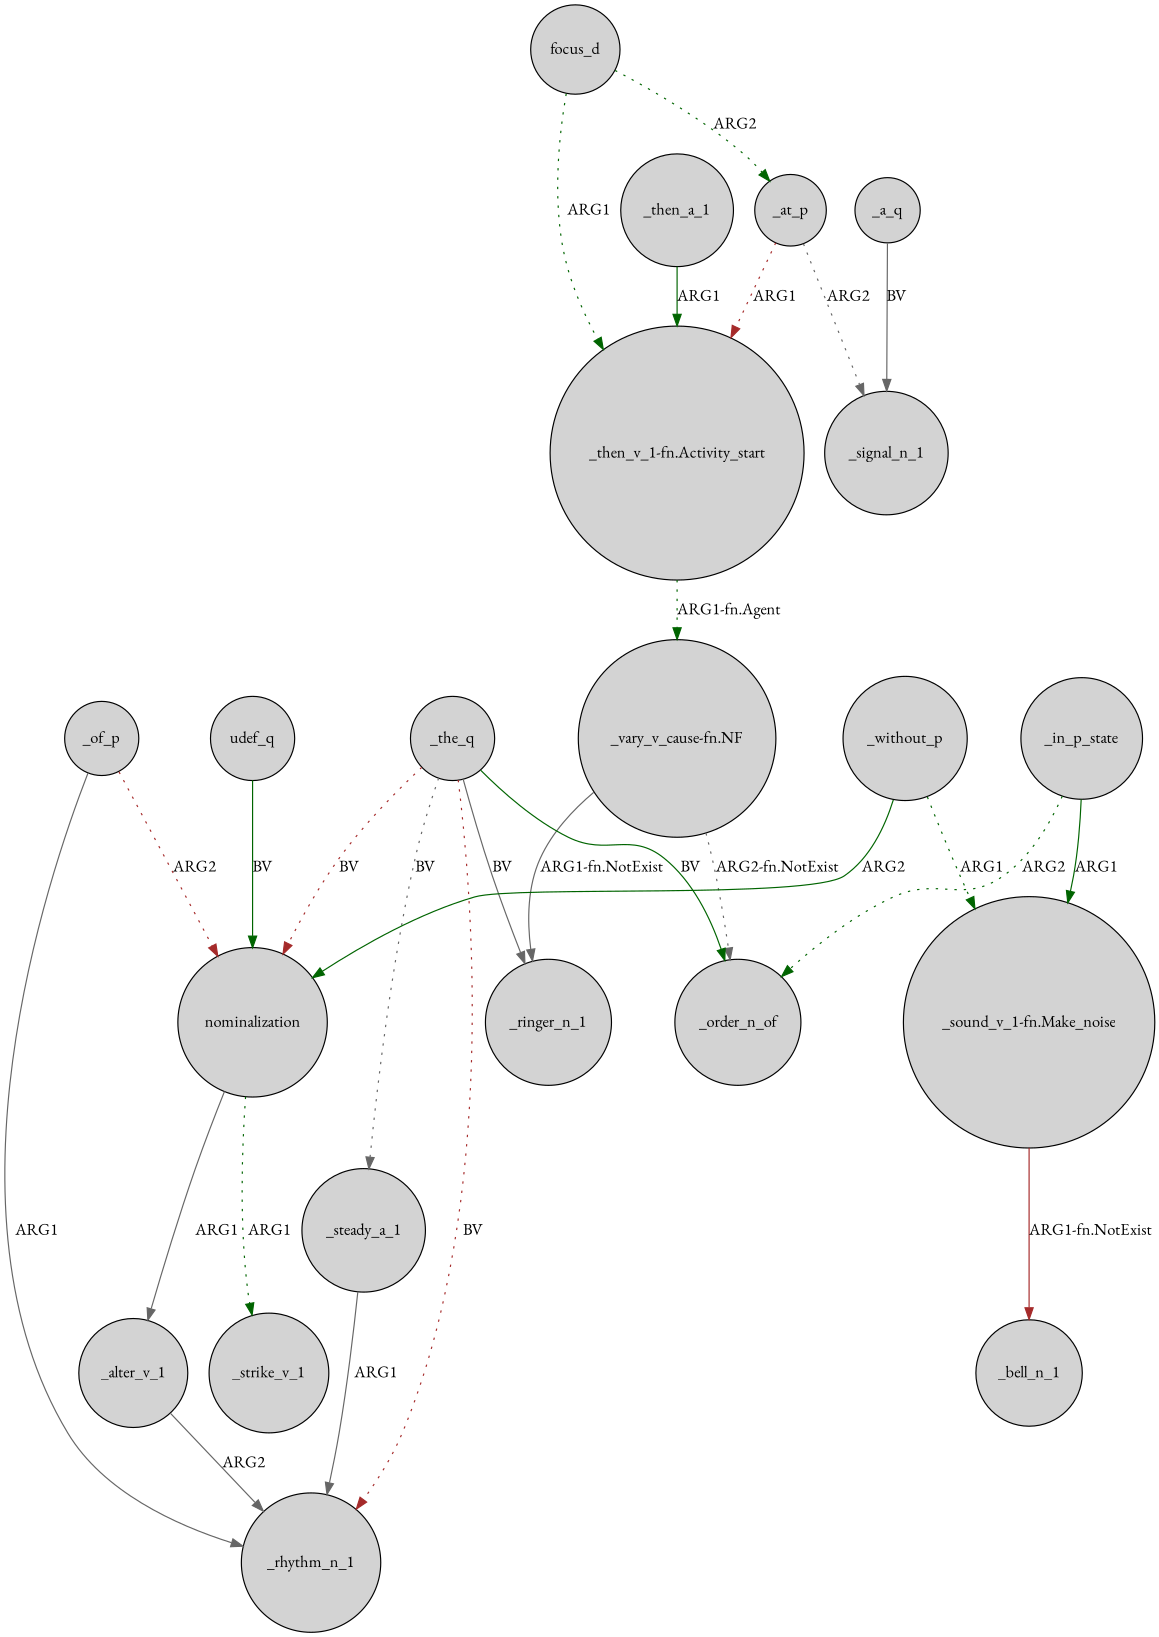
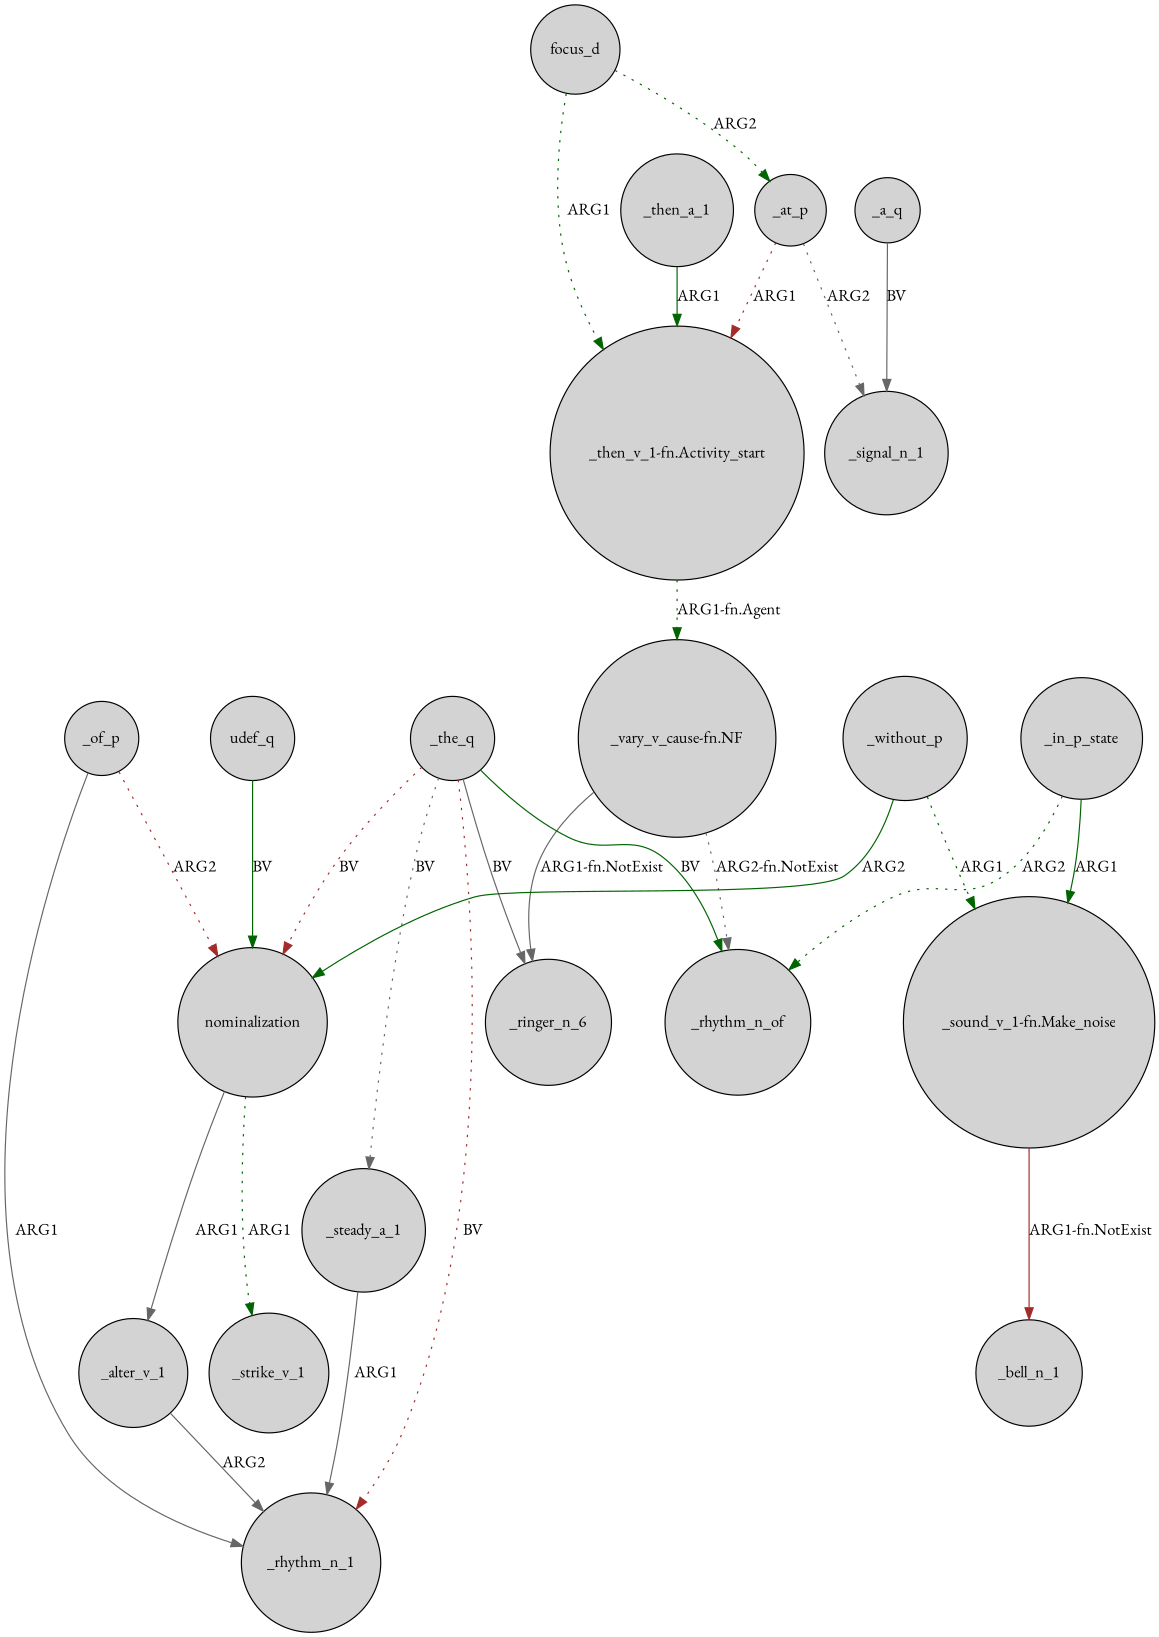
(548, 1022) -> (548, 1022)
(738, 1022) -> (738, 1022)
